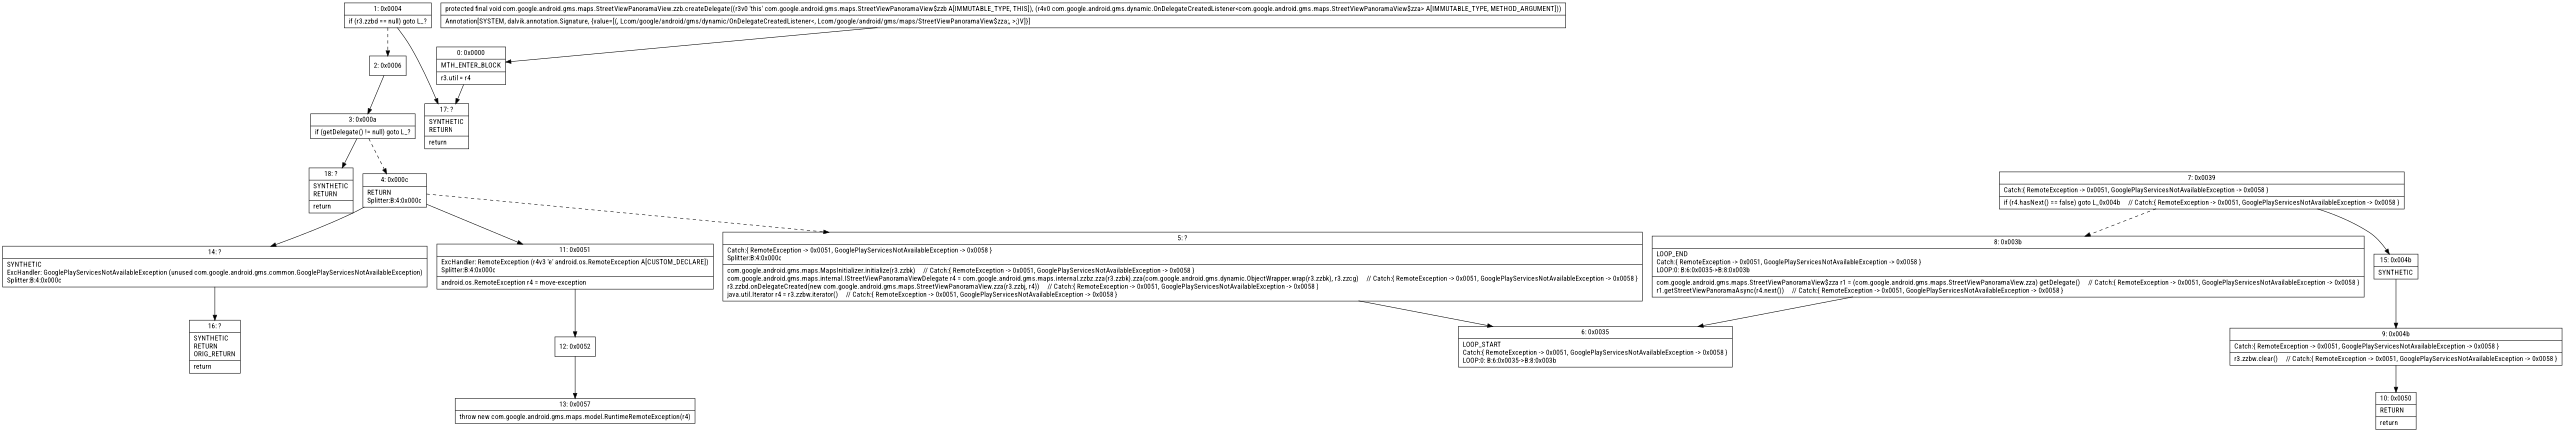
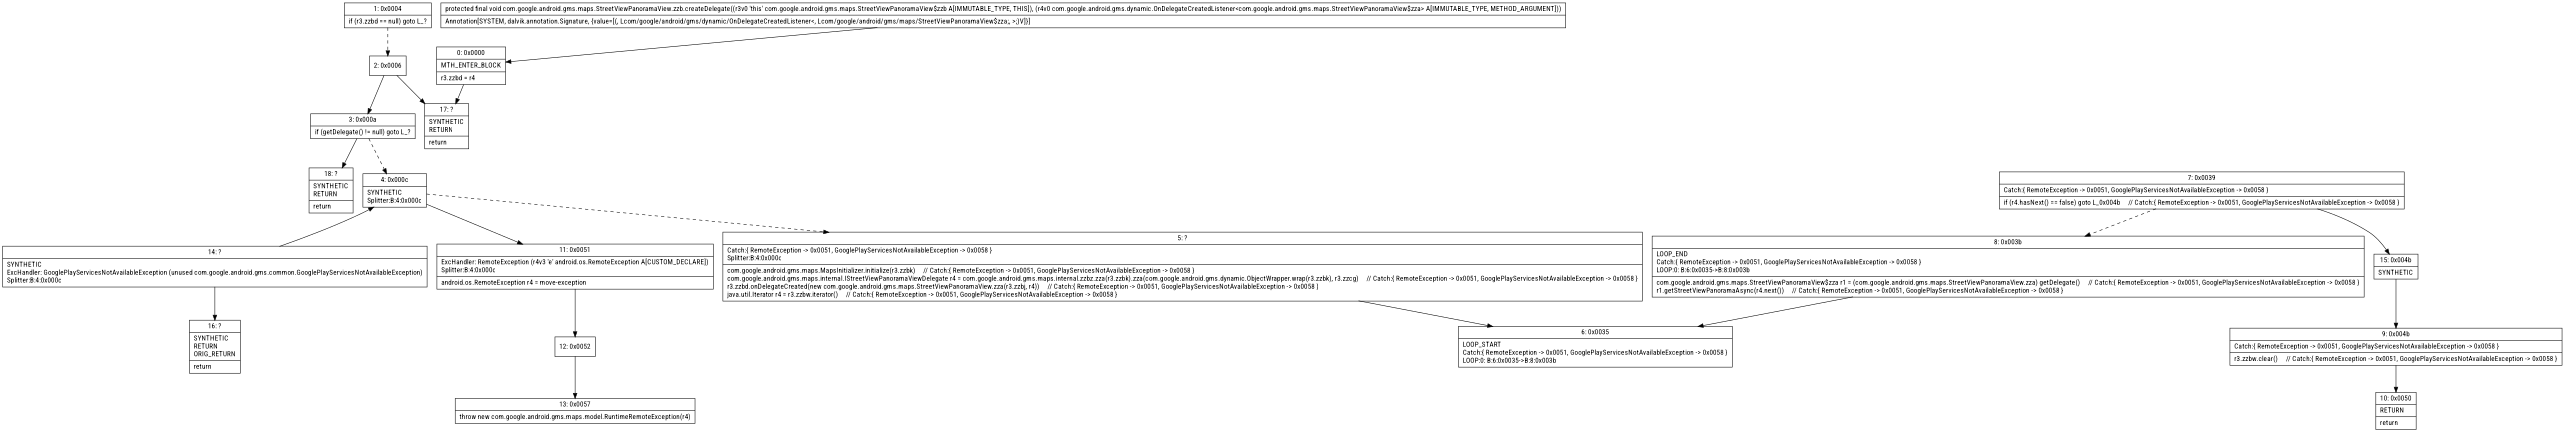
(419, 62) -> (409, 88)
(456, 78) -> (458, 78)
(379, 193) -> (385, 193)
(321, 227) -> (325, 229)
